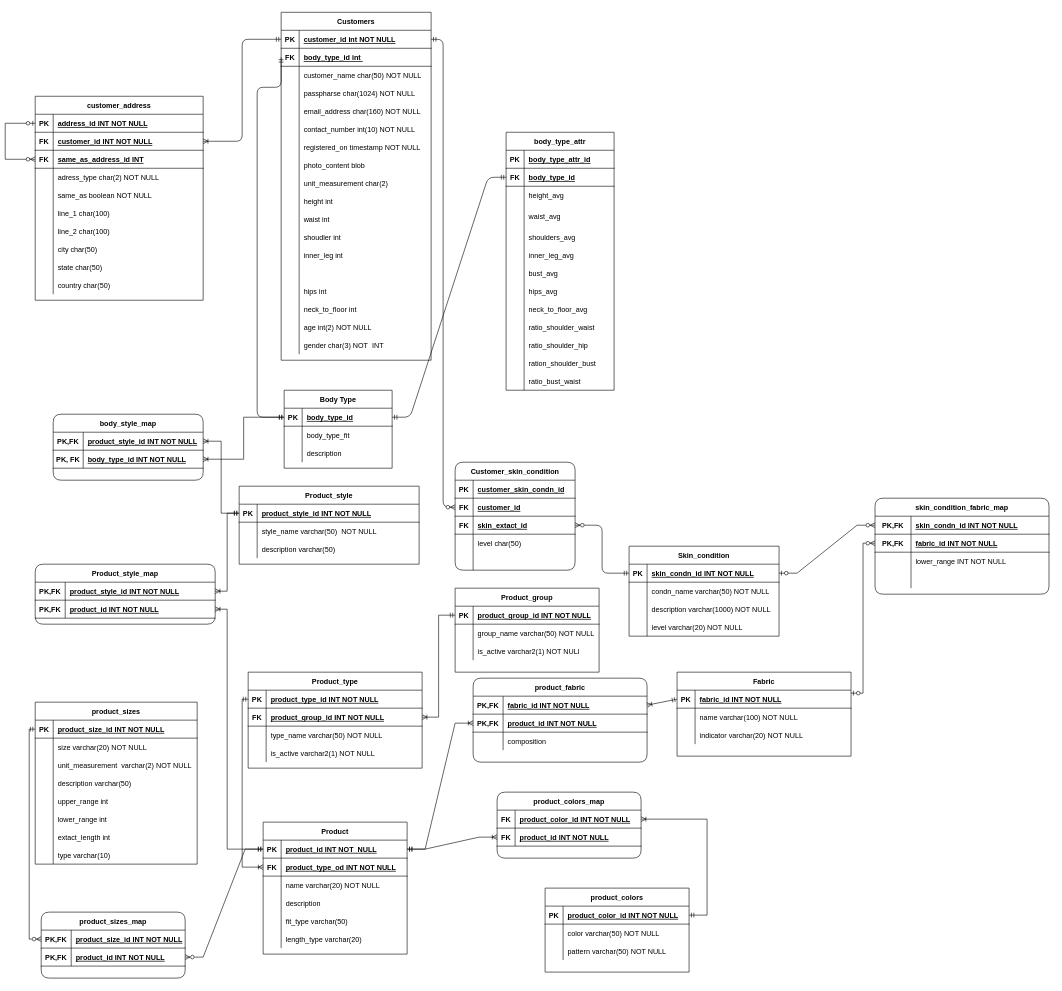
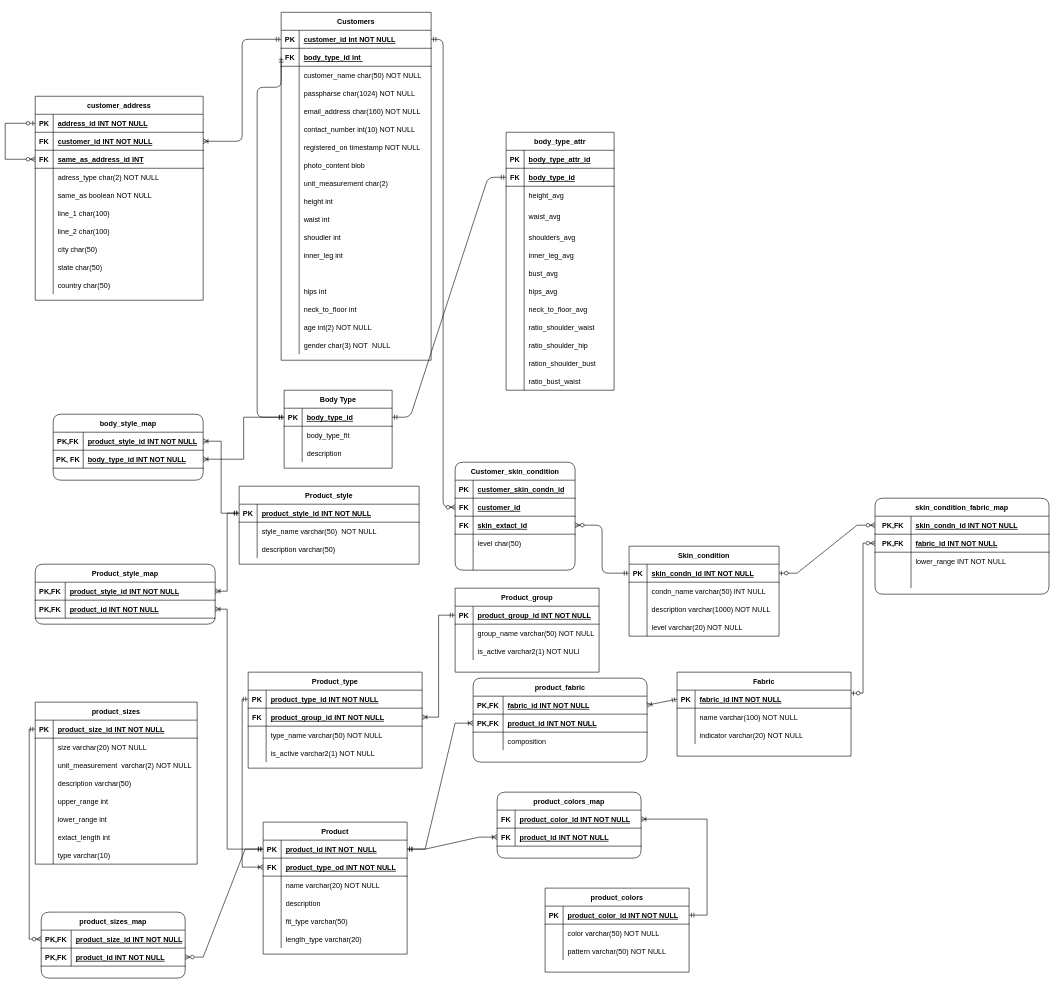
(347, 346) -> (349, 346)
(711, 592) -> (711, 592)
